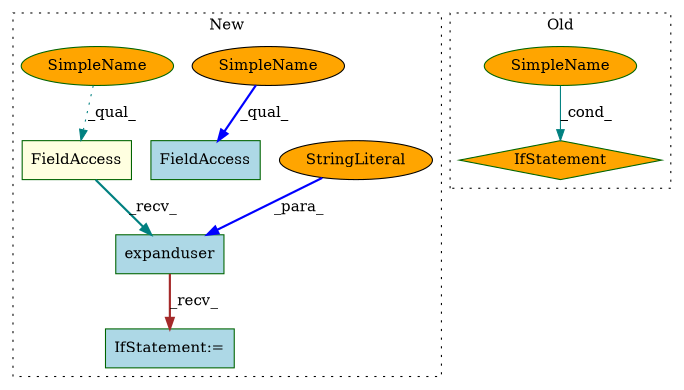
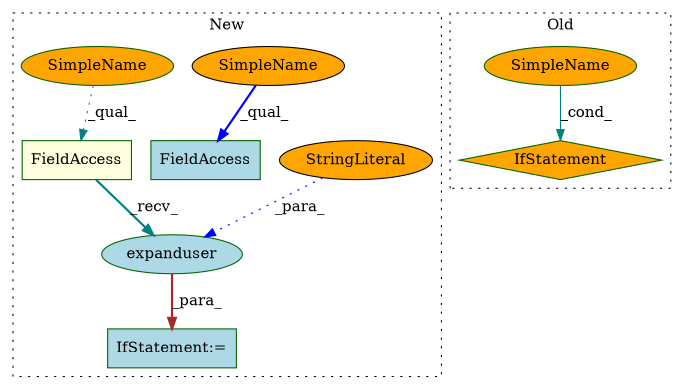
(270, 204) -> (268, 205)
(170, 254) -> (172, 254)
(194, 301) -> (197, 301)
